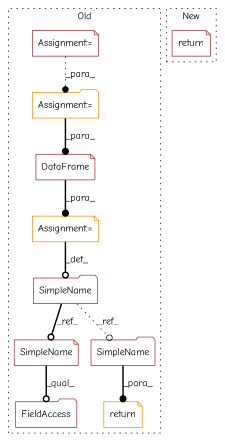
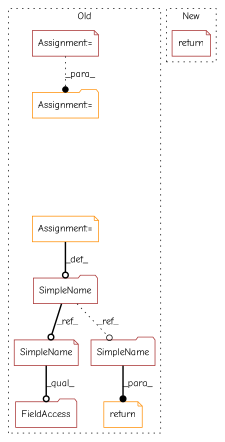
(65, 167) -> none
